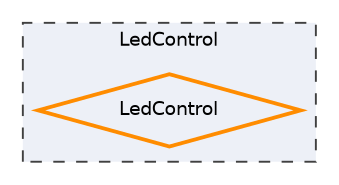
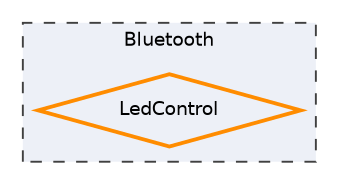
(169, 41) -> (169, 41)
